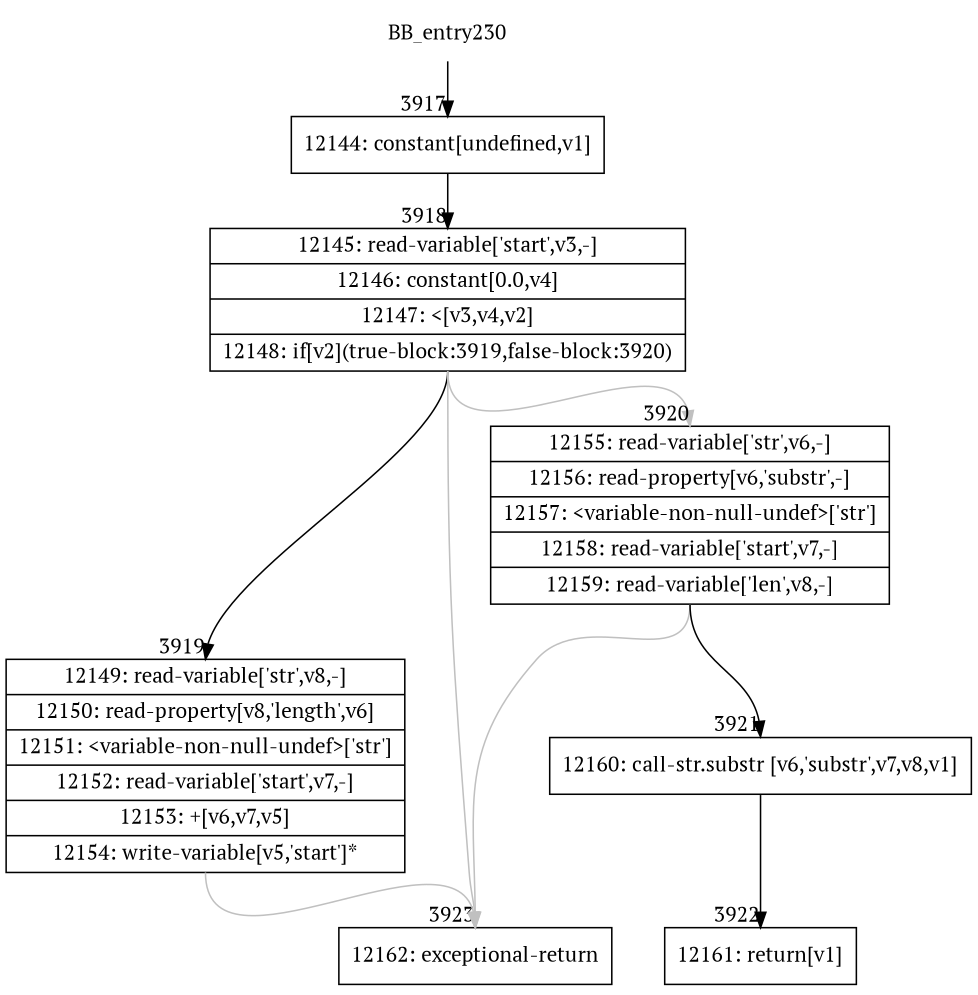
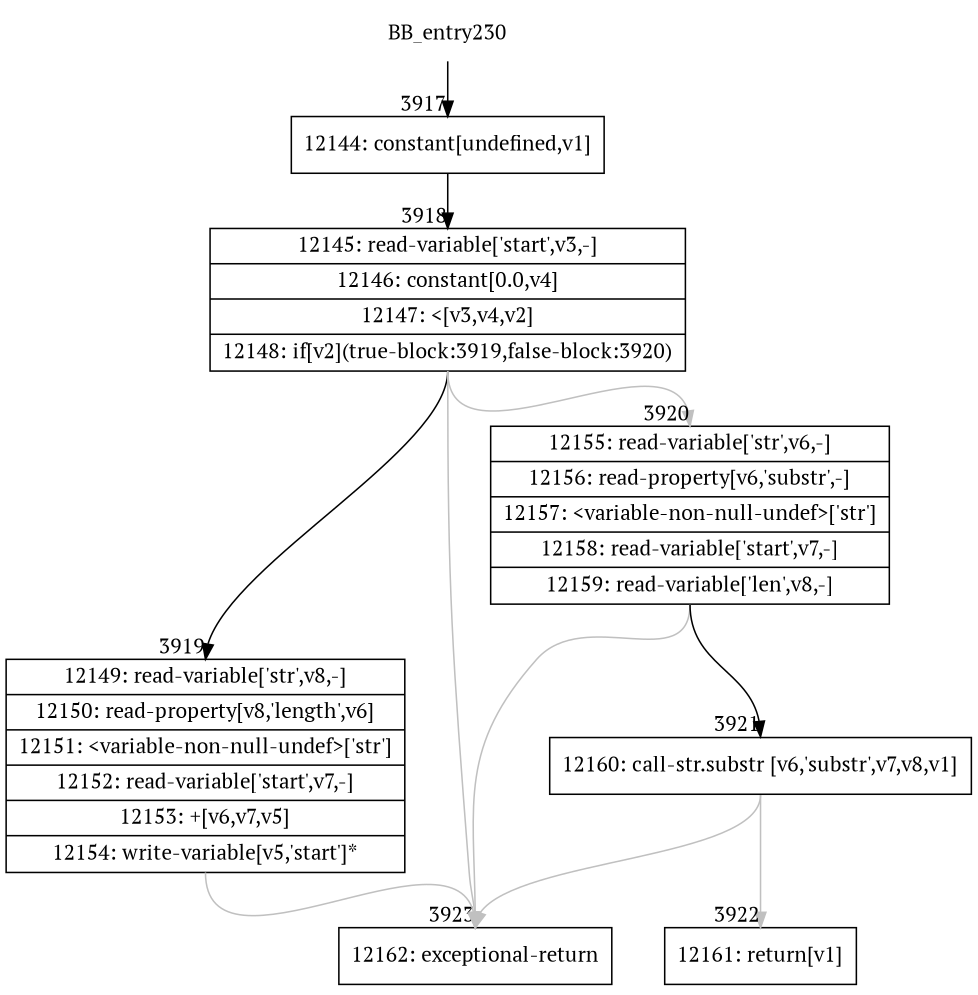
(761, 854) -> (761, 854)
none -> (626, 860)
